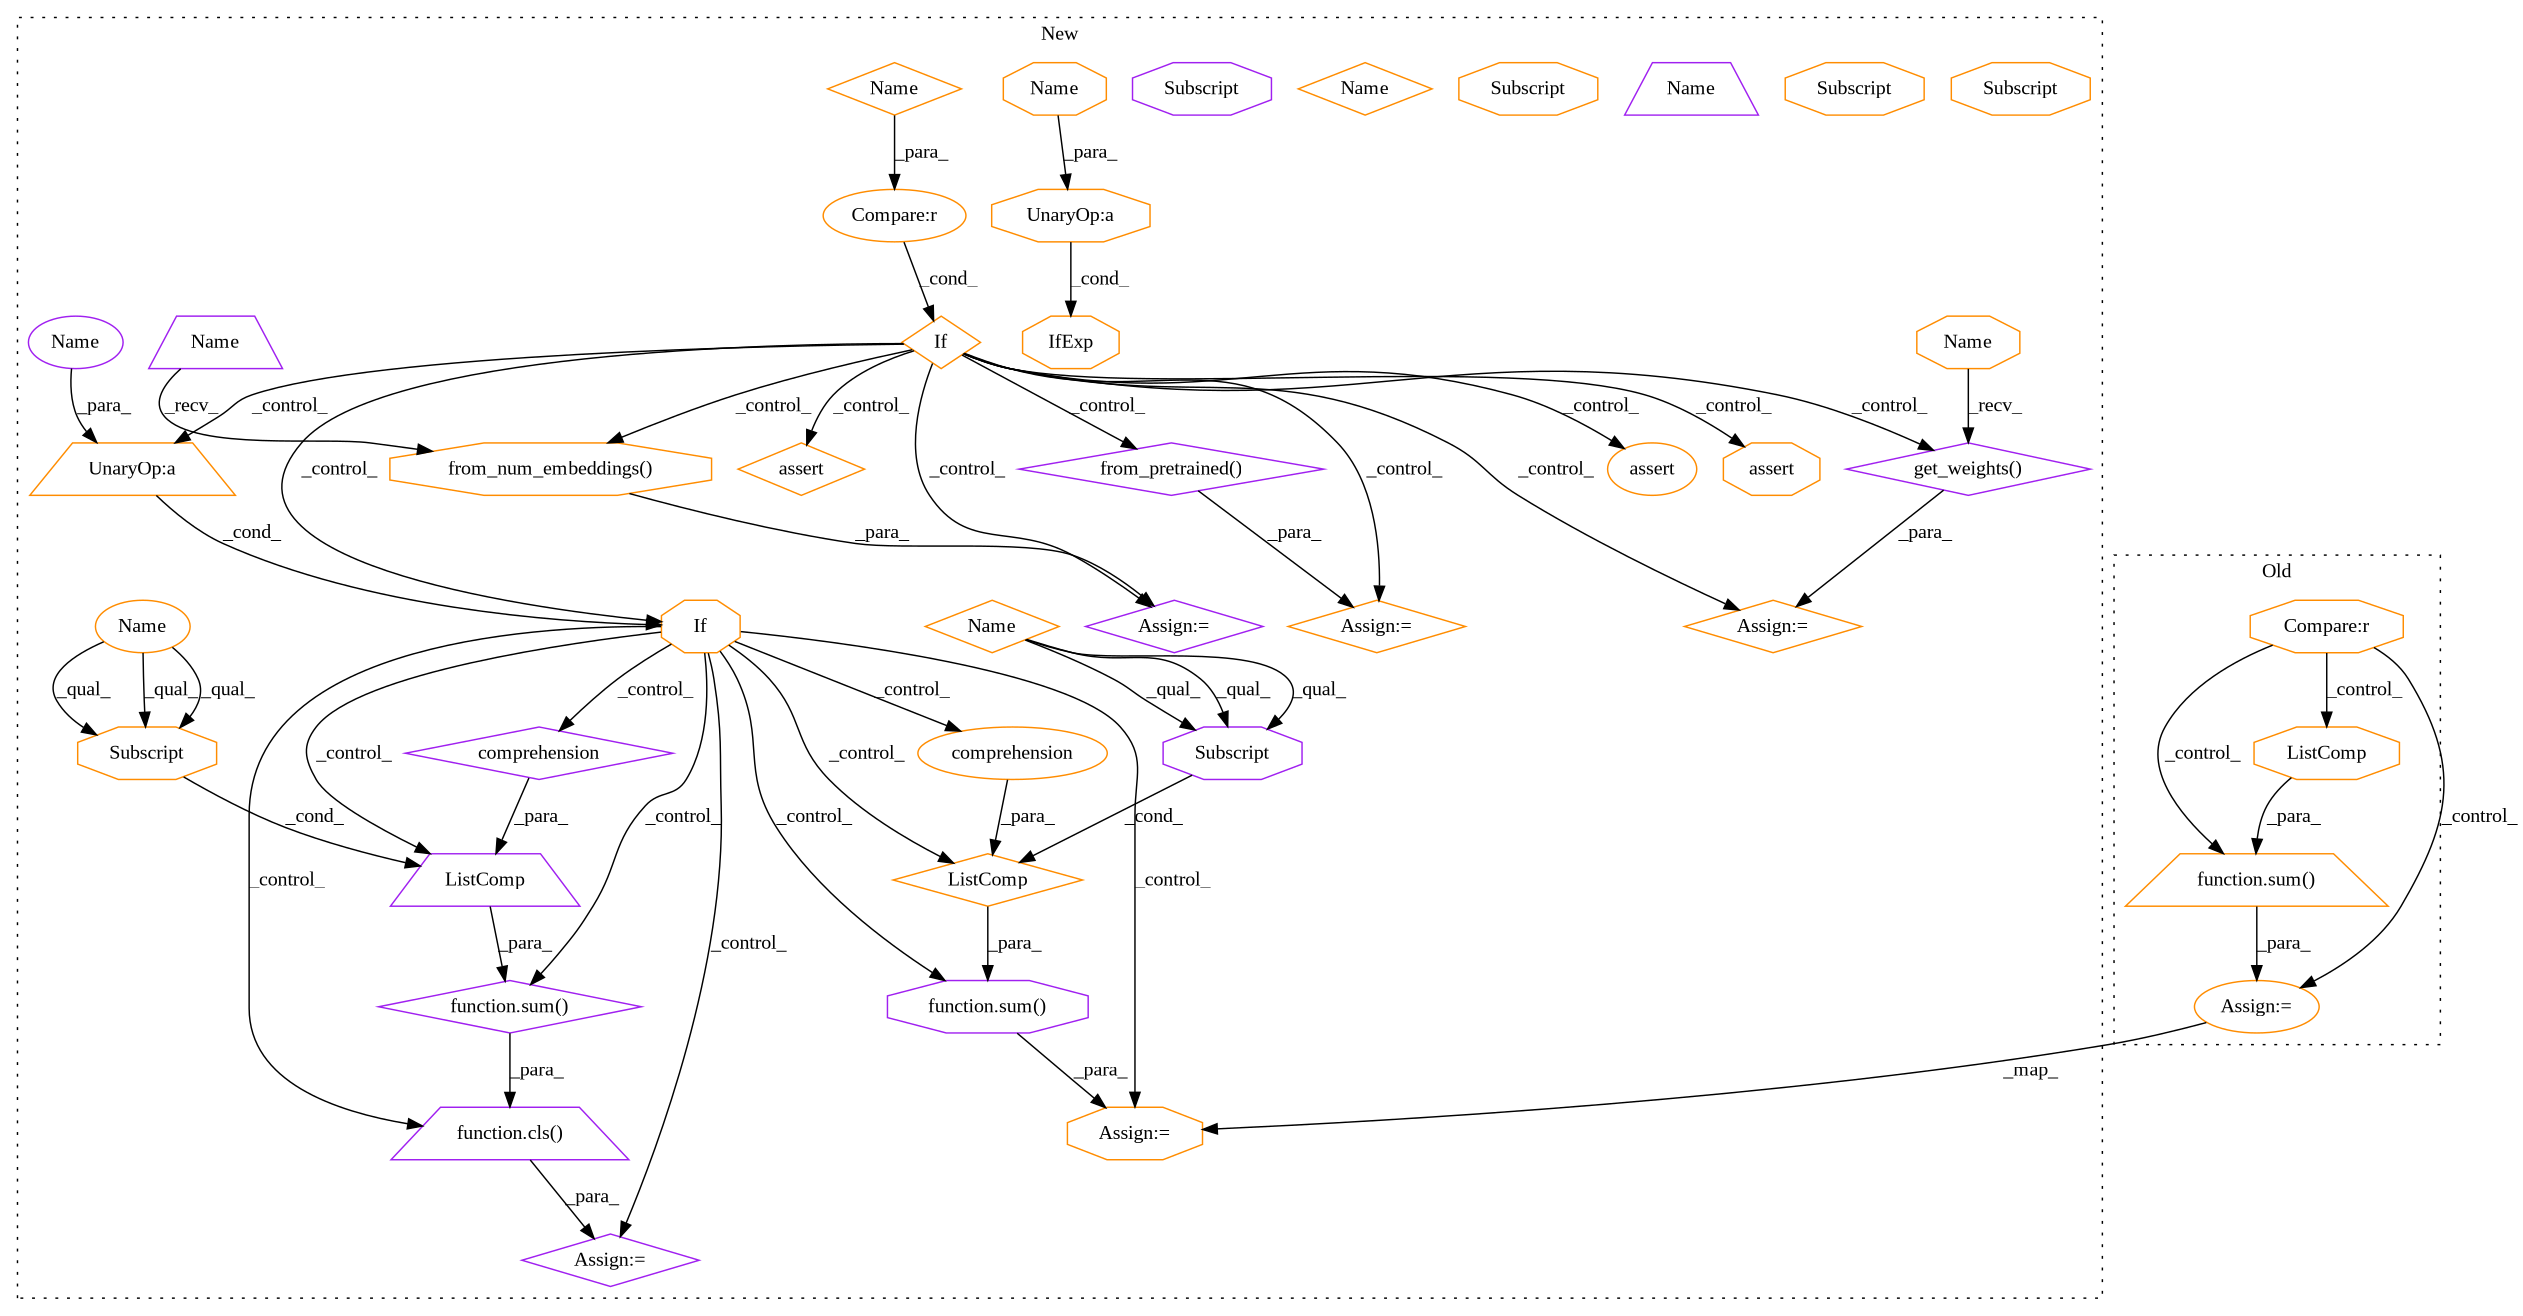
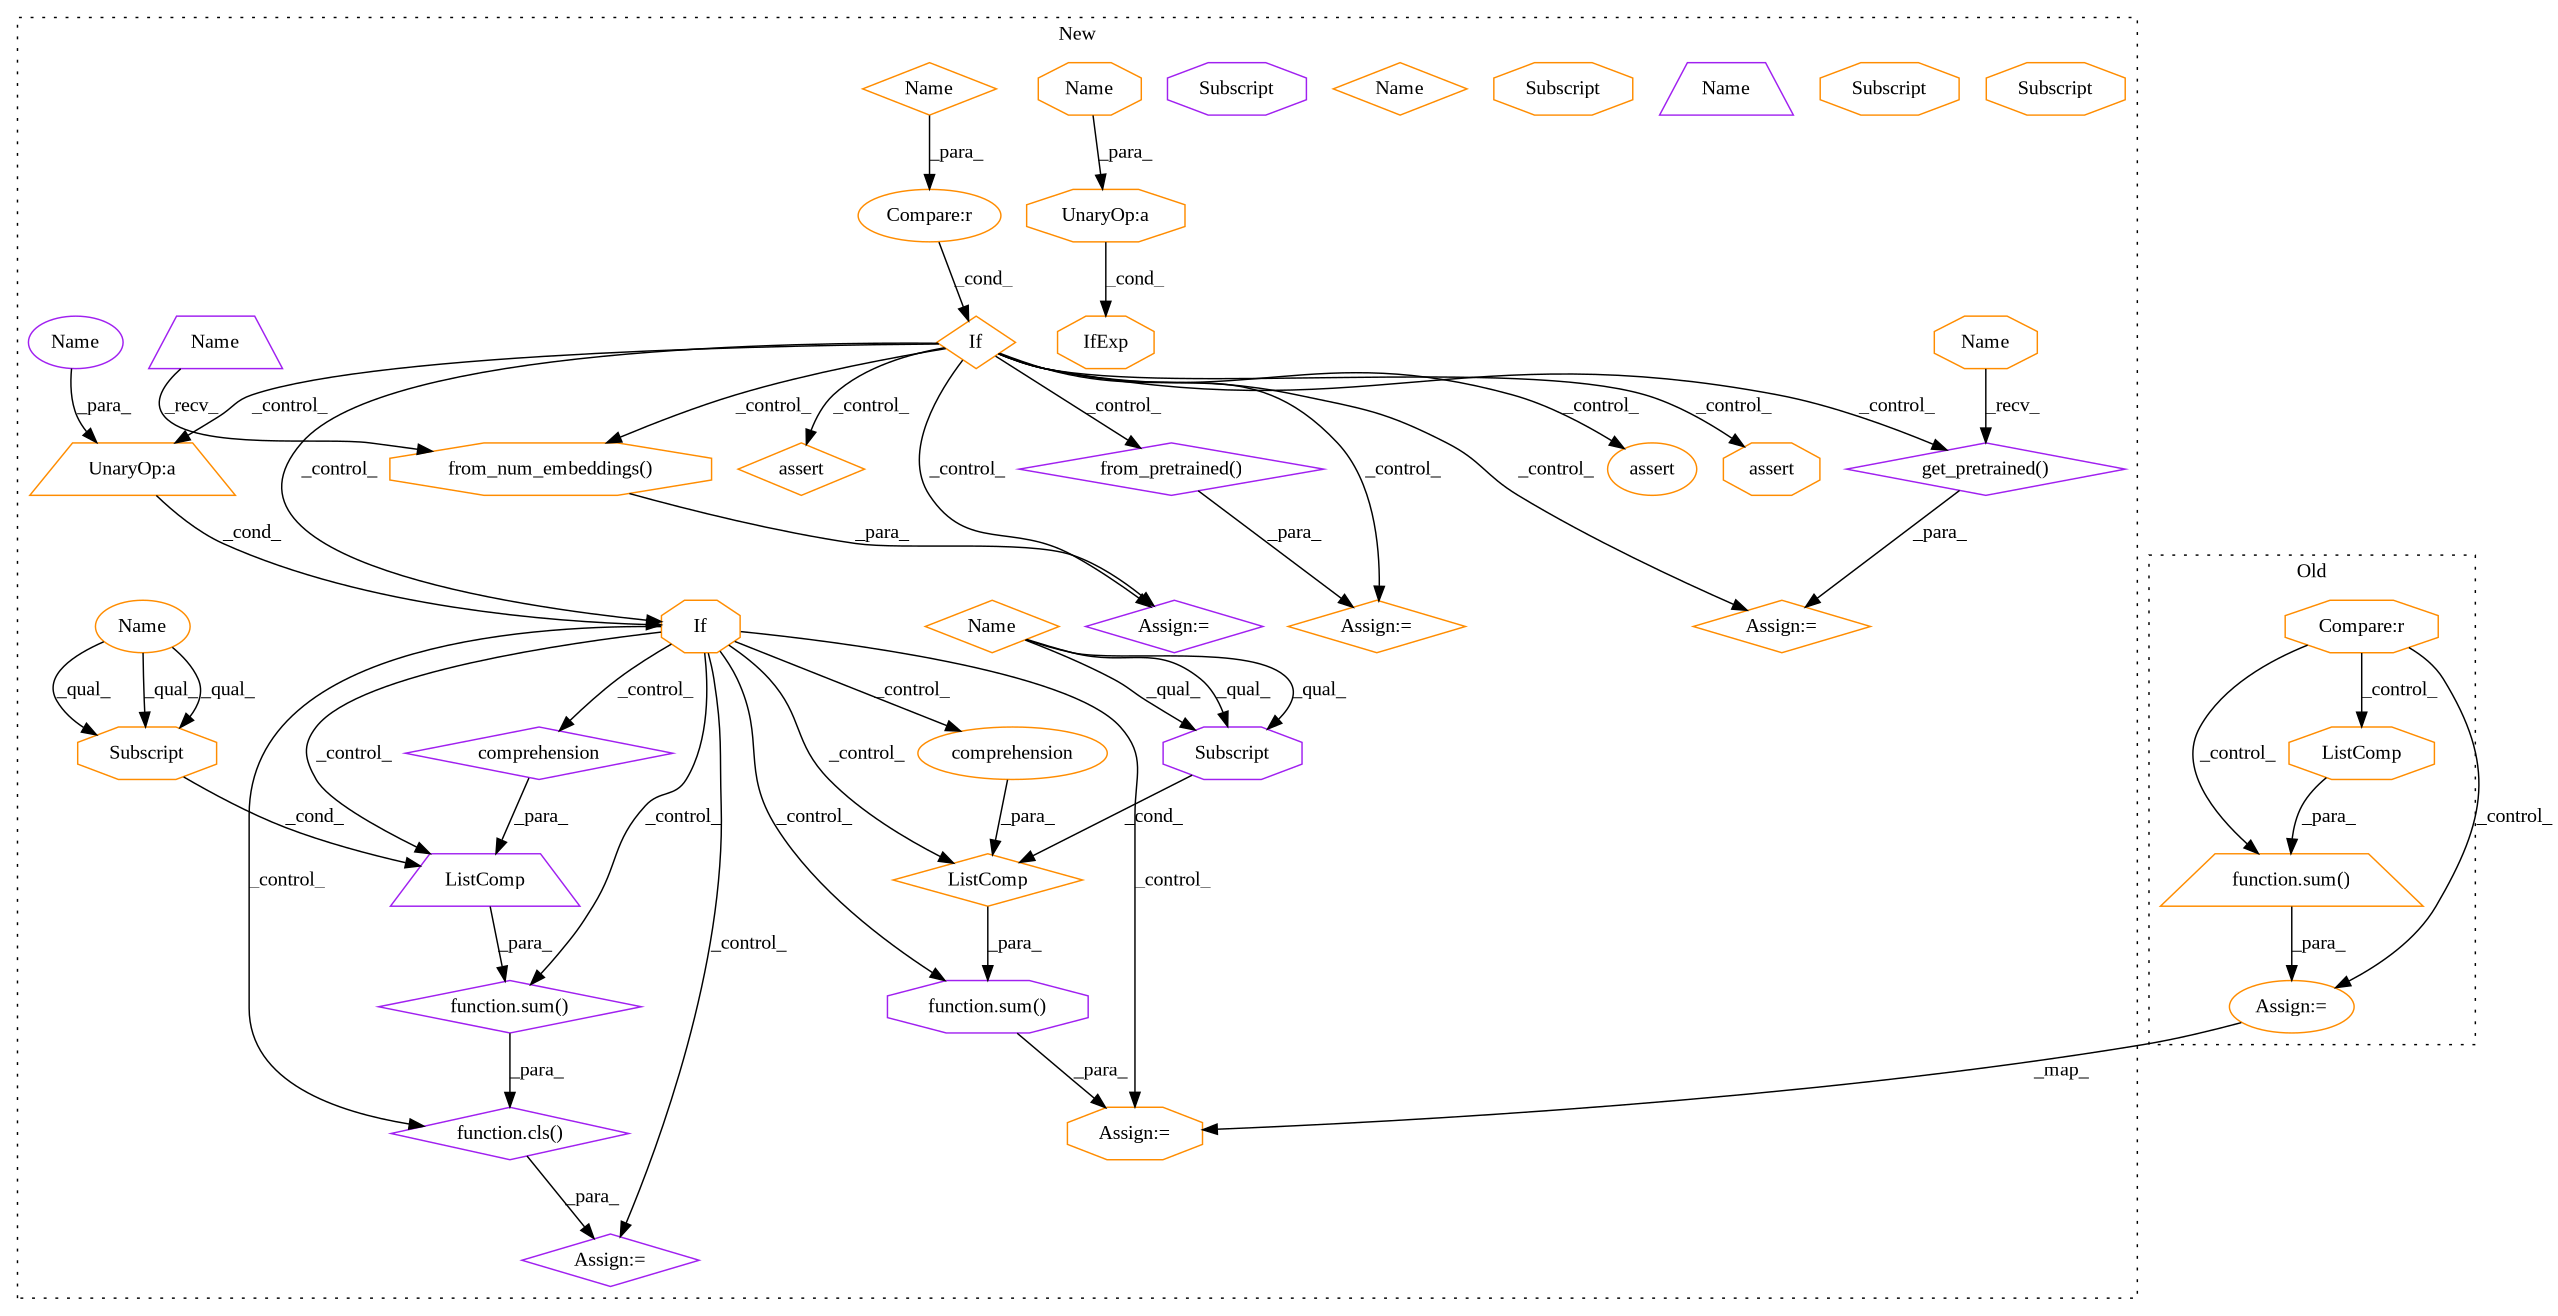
(1968, 469) -> (1986, 469)
(510, 1134) -> (510, 1134)
